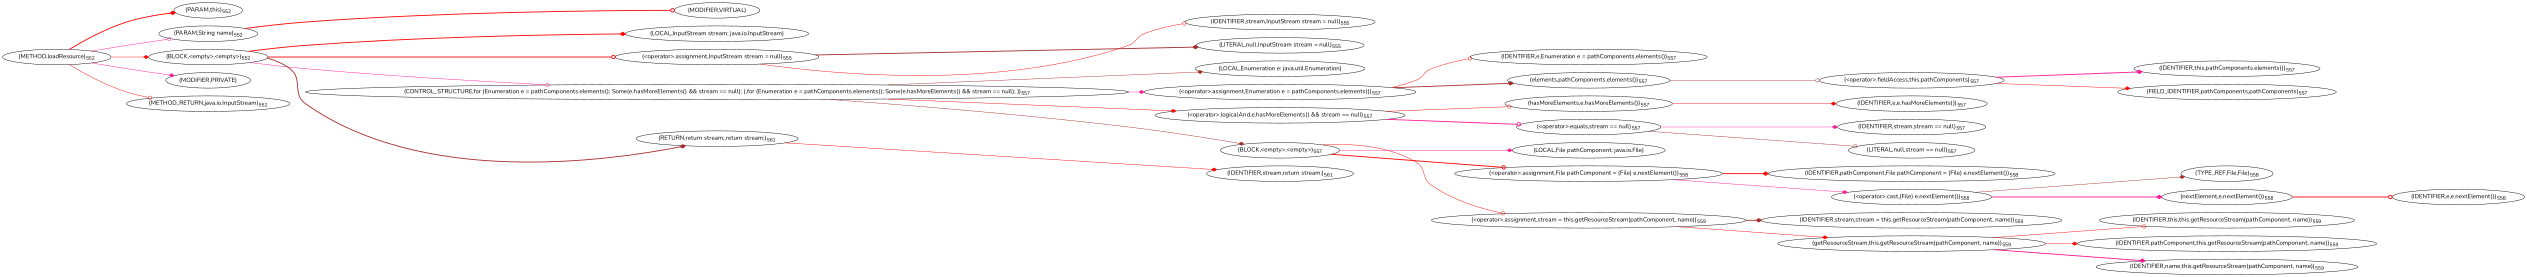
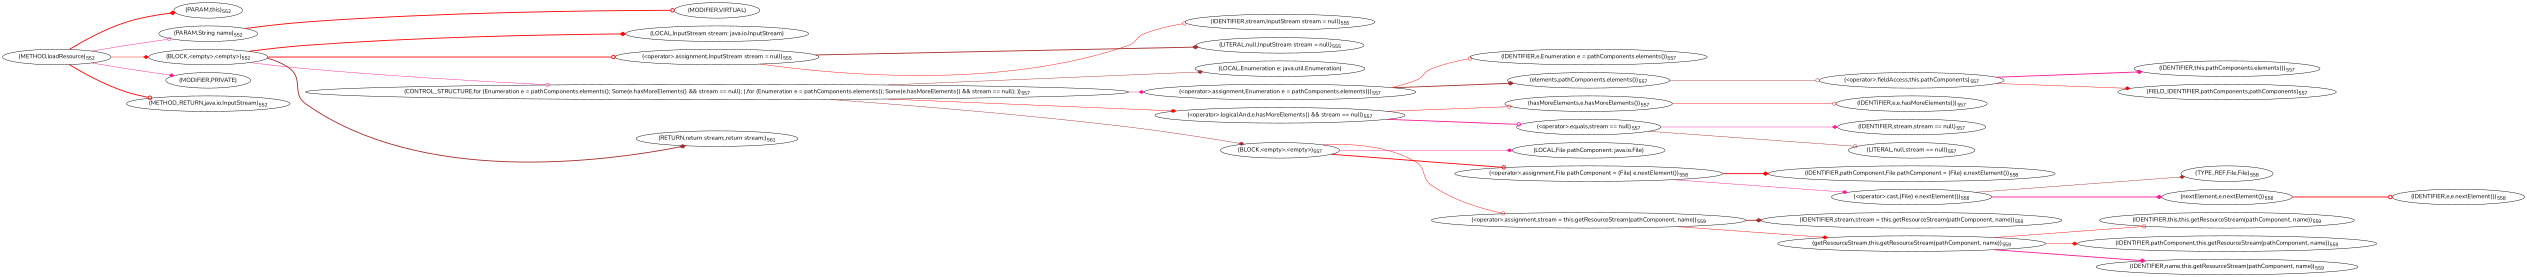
(107, 85) -> (107, 85)
(1753, 104) -> (1753, 104)
(1280, 174) -> none
